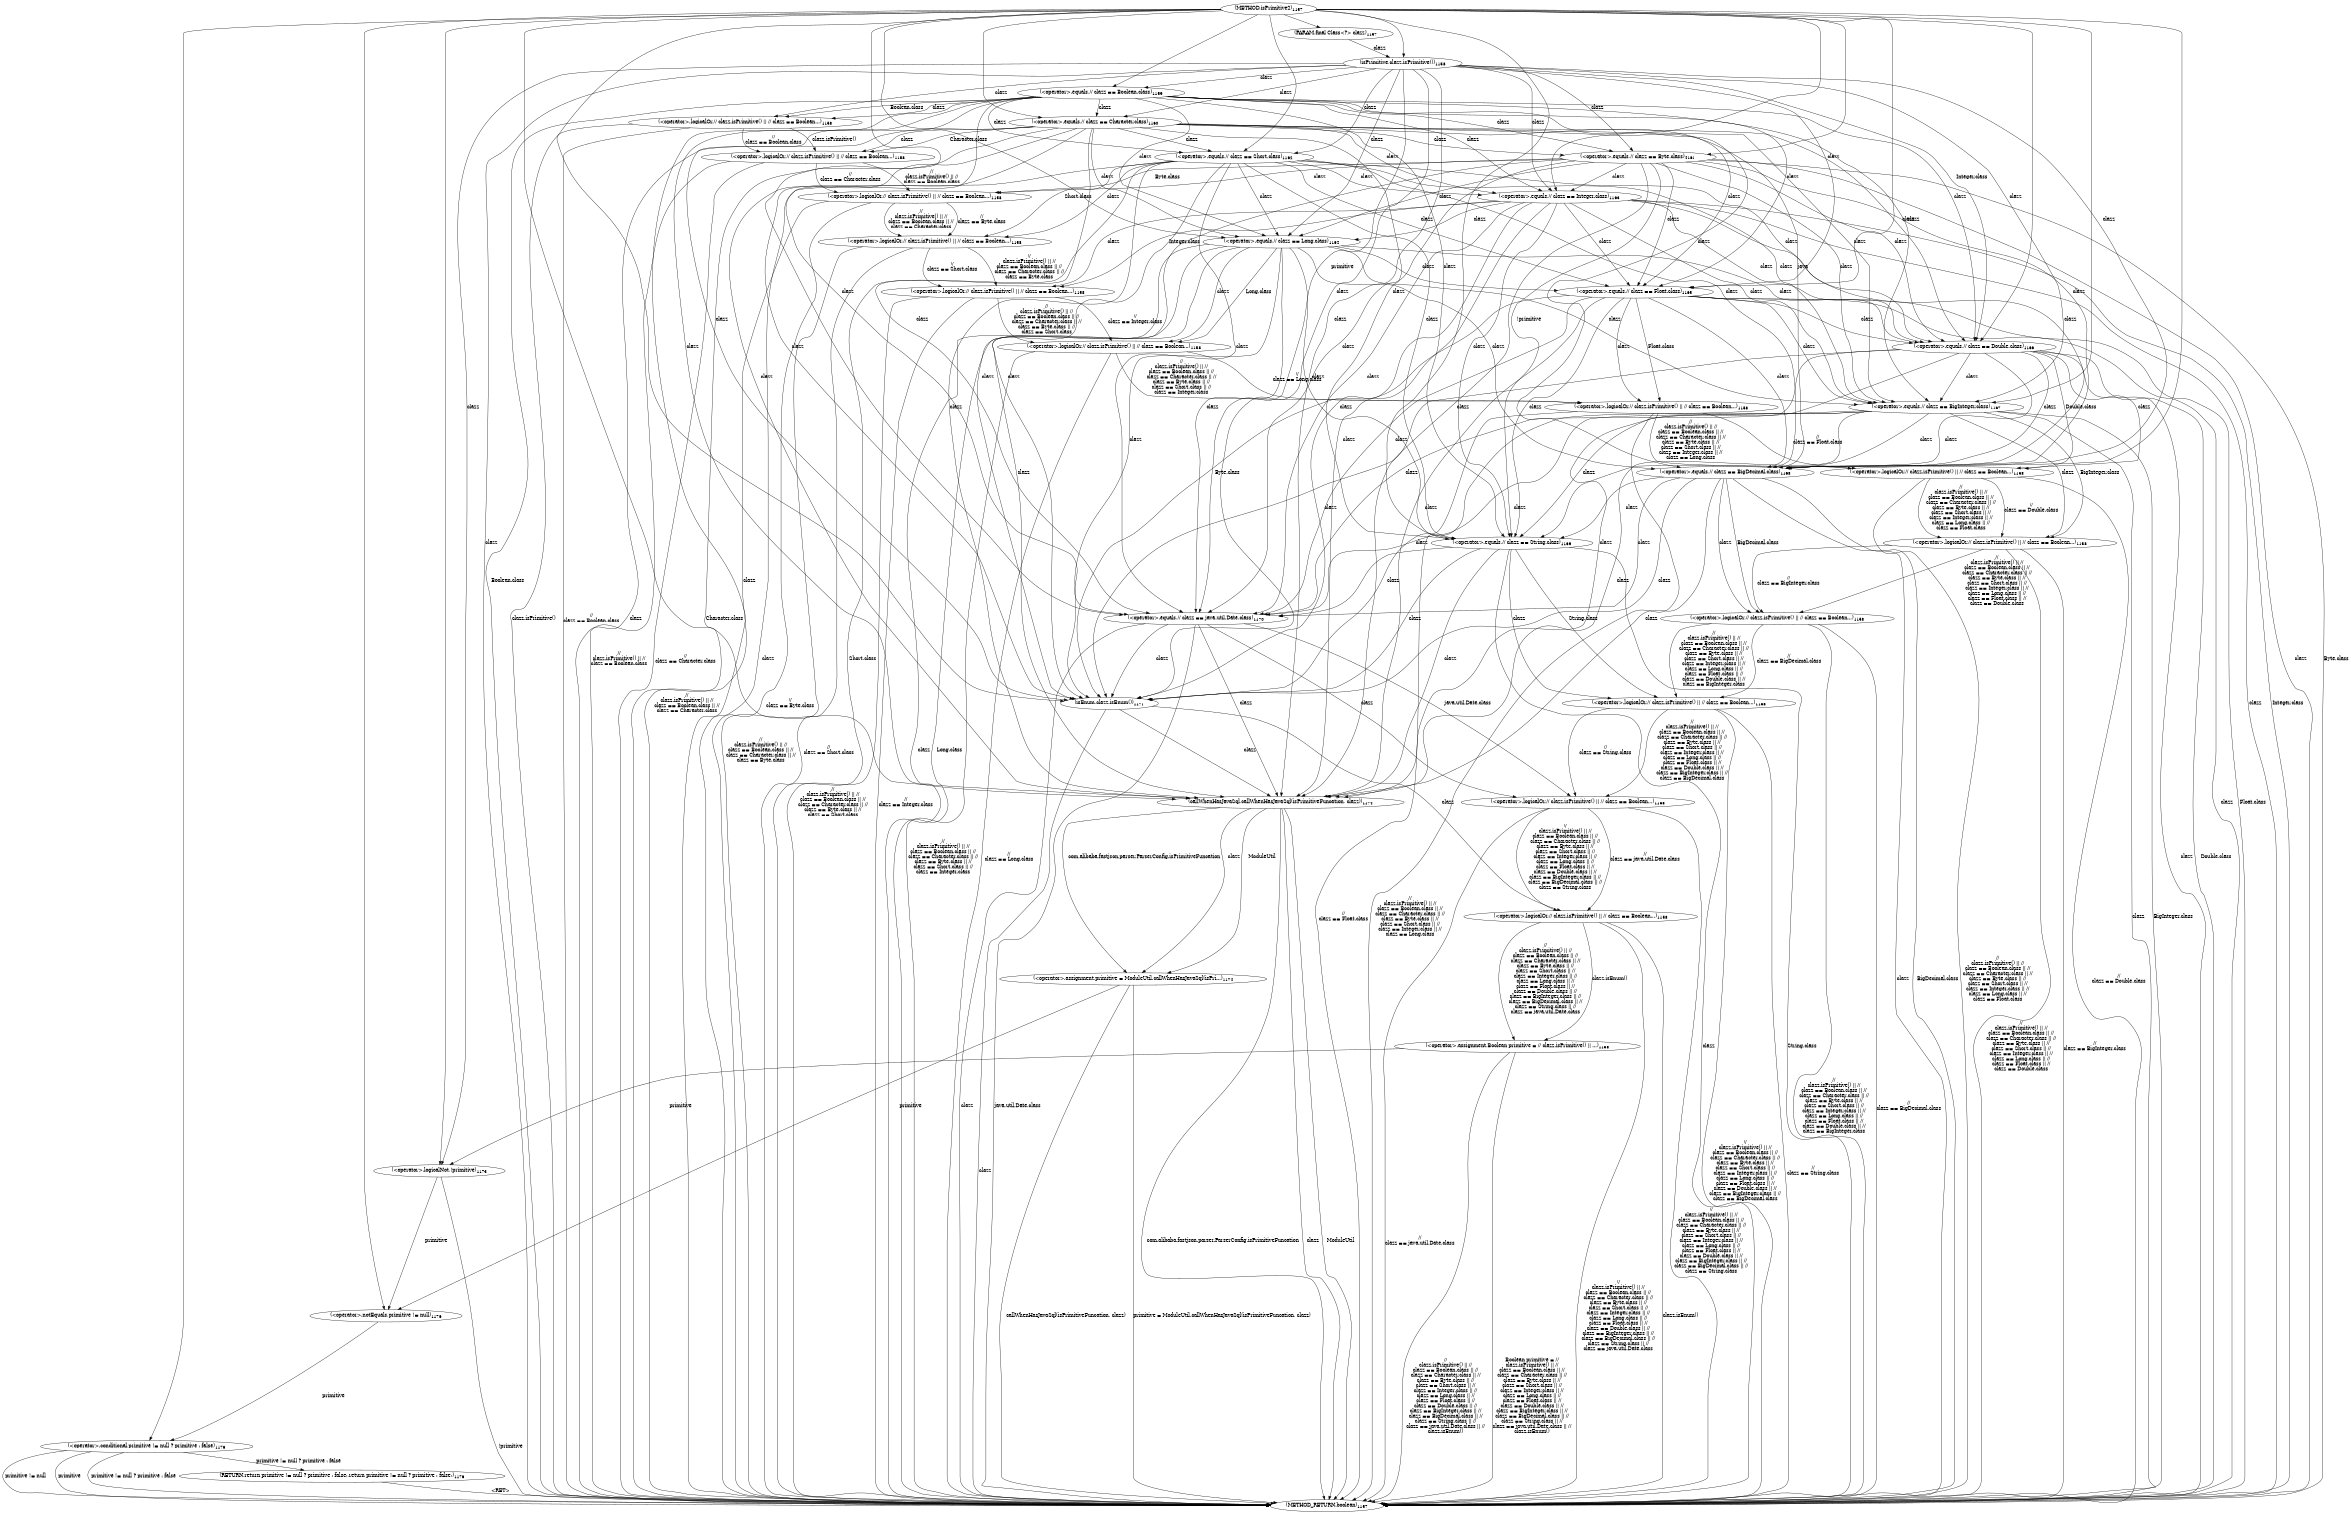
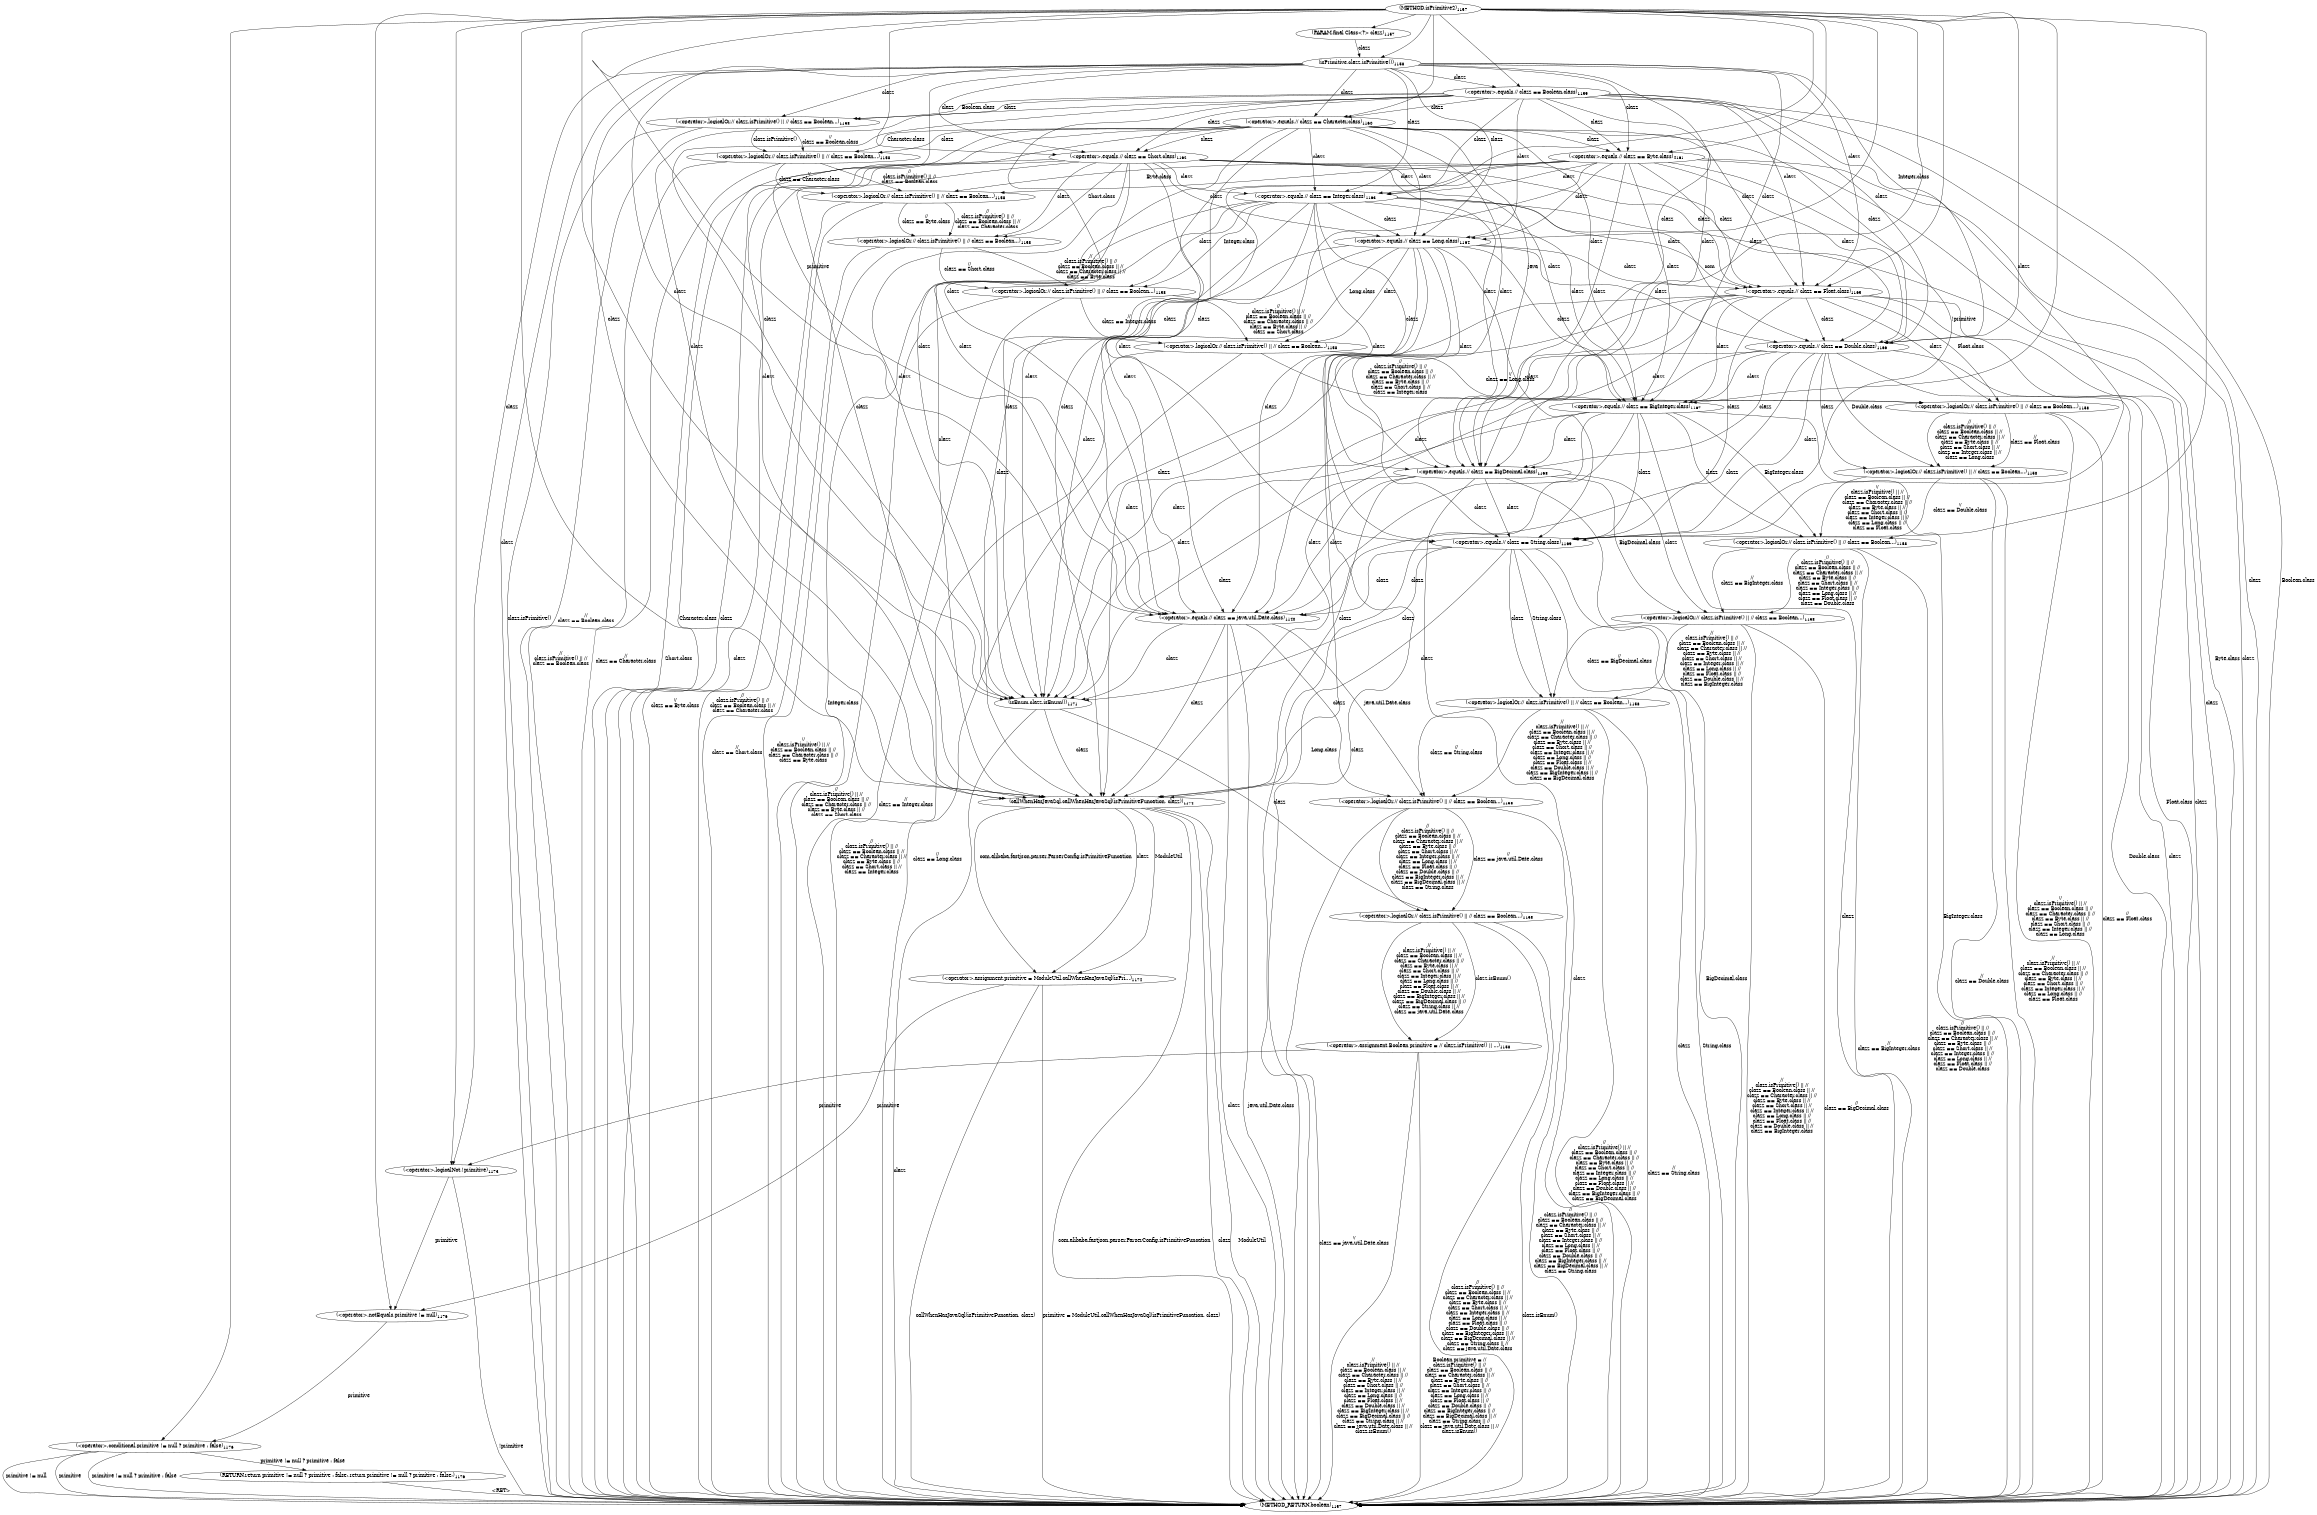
(1651, 115) -> none
(1767, 267) -> (1710, 267)
(1227, 473) -> (1164, 473)
(1259, 618) -> (1290, 618)
